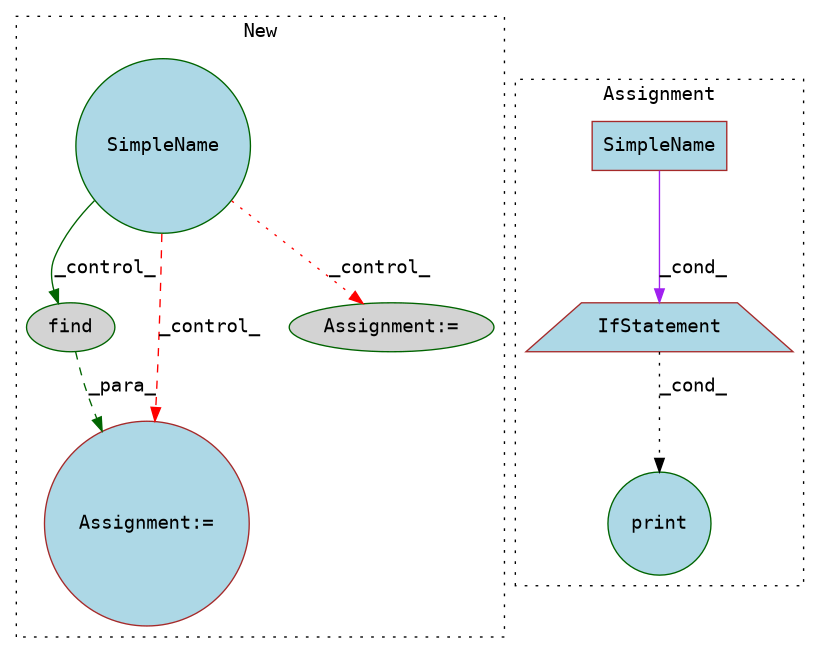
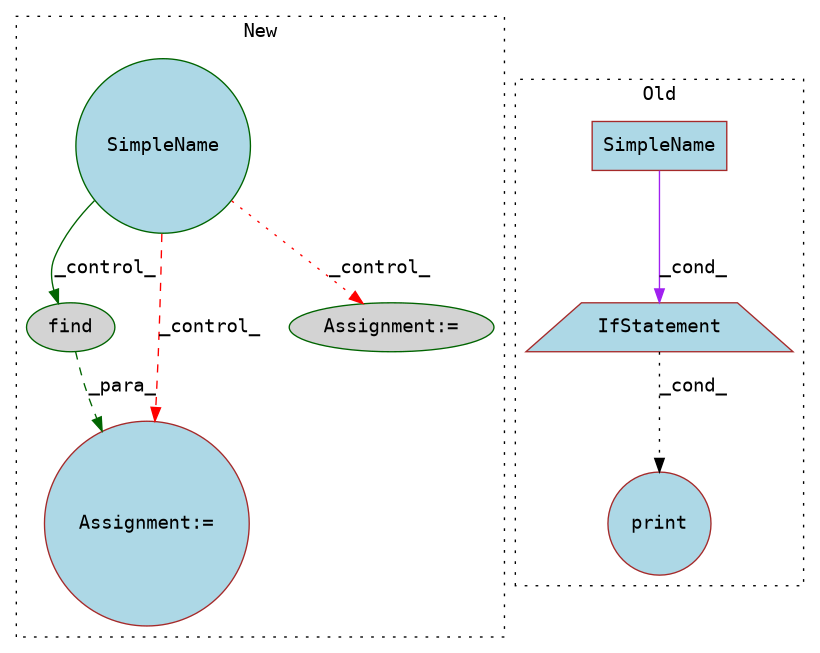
(659, 95) -> (659, 95)
(659, 524) -> (659, 524)
